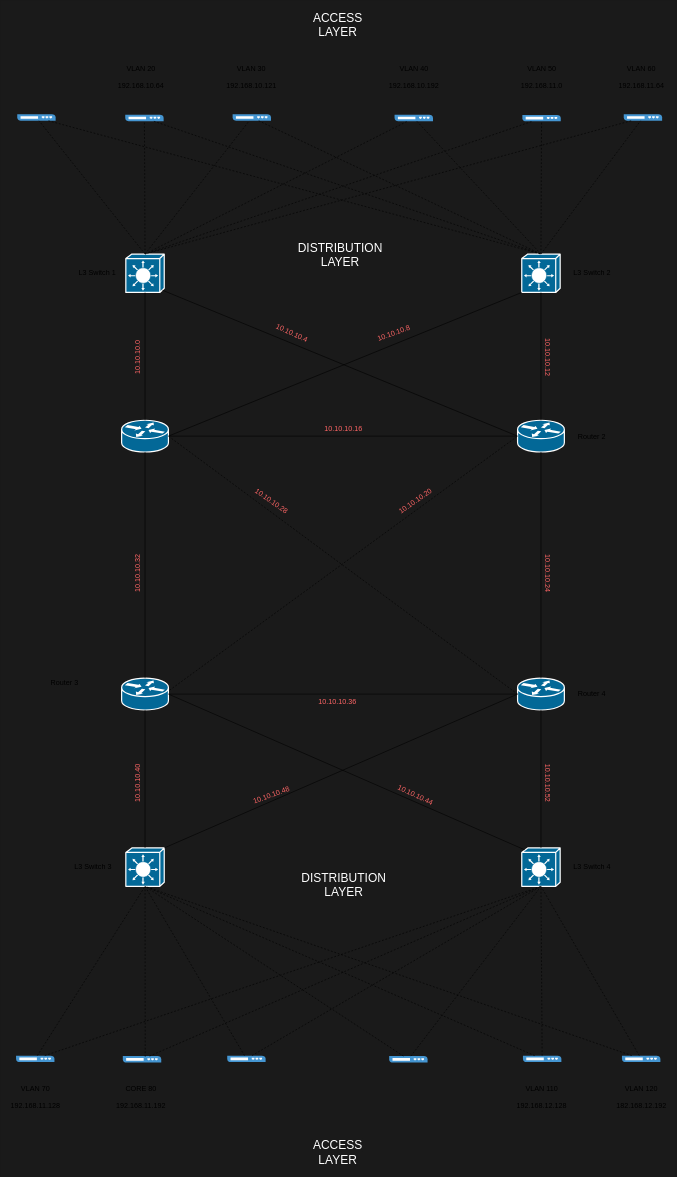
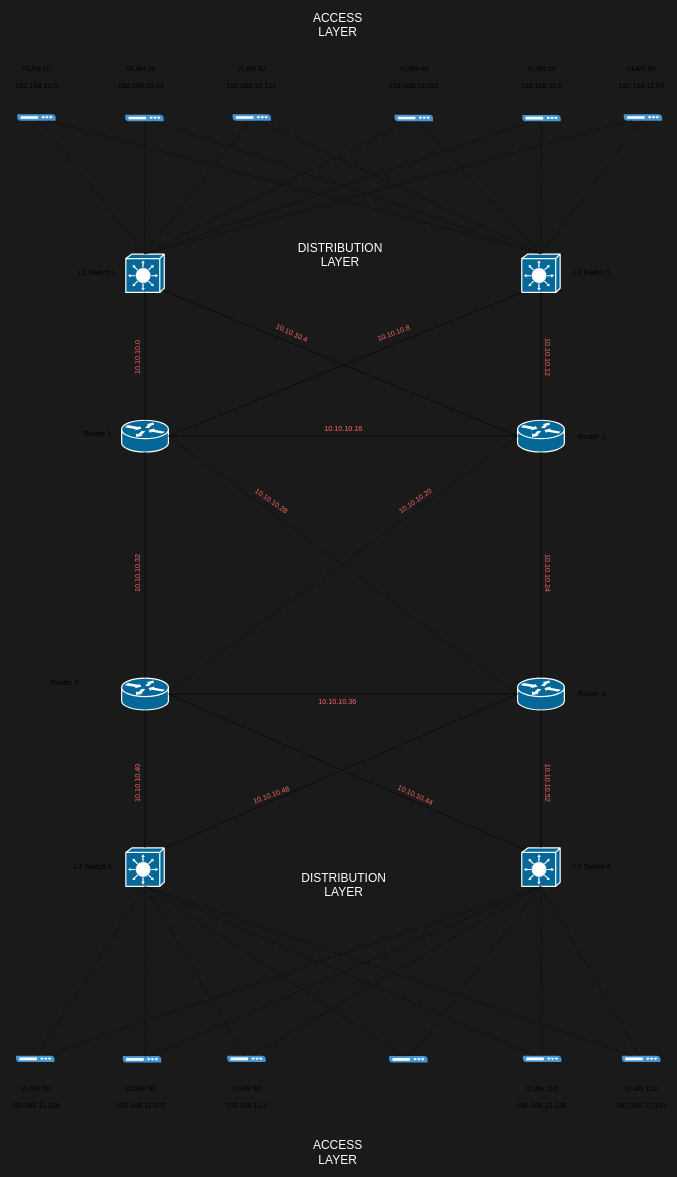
none -> (36, 81)
none -> (97, 434)
none -> (246, 1101)
